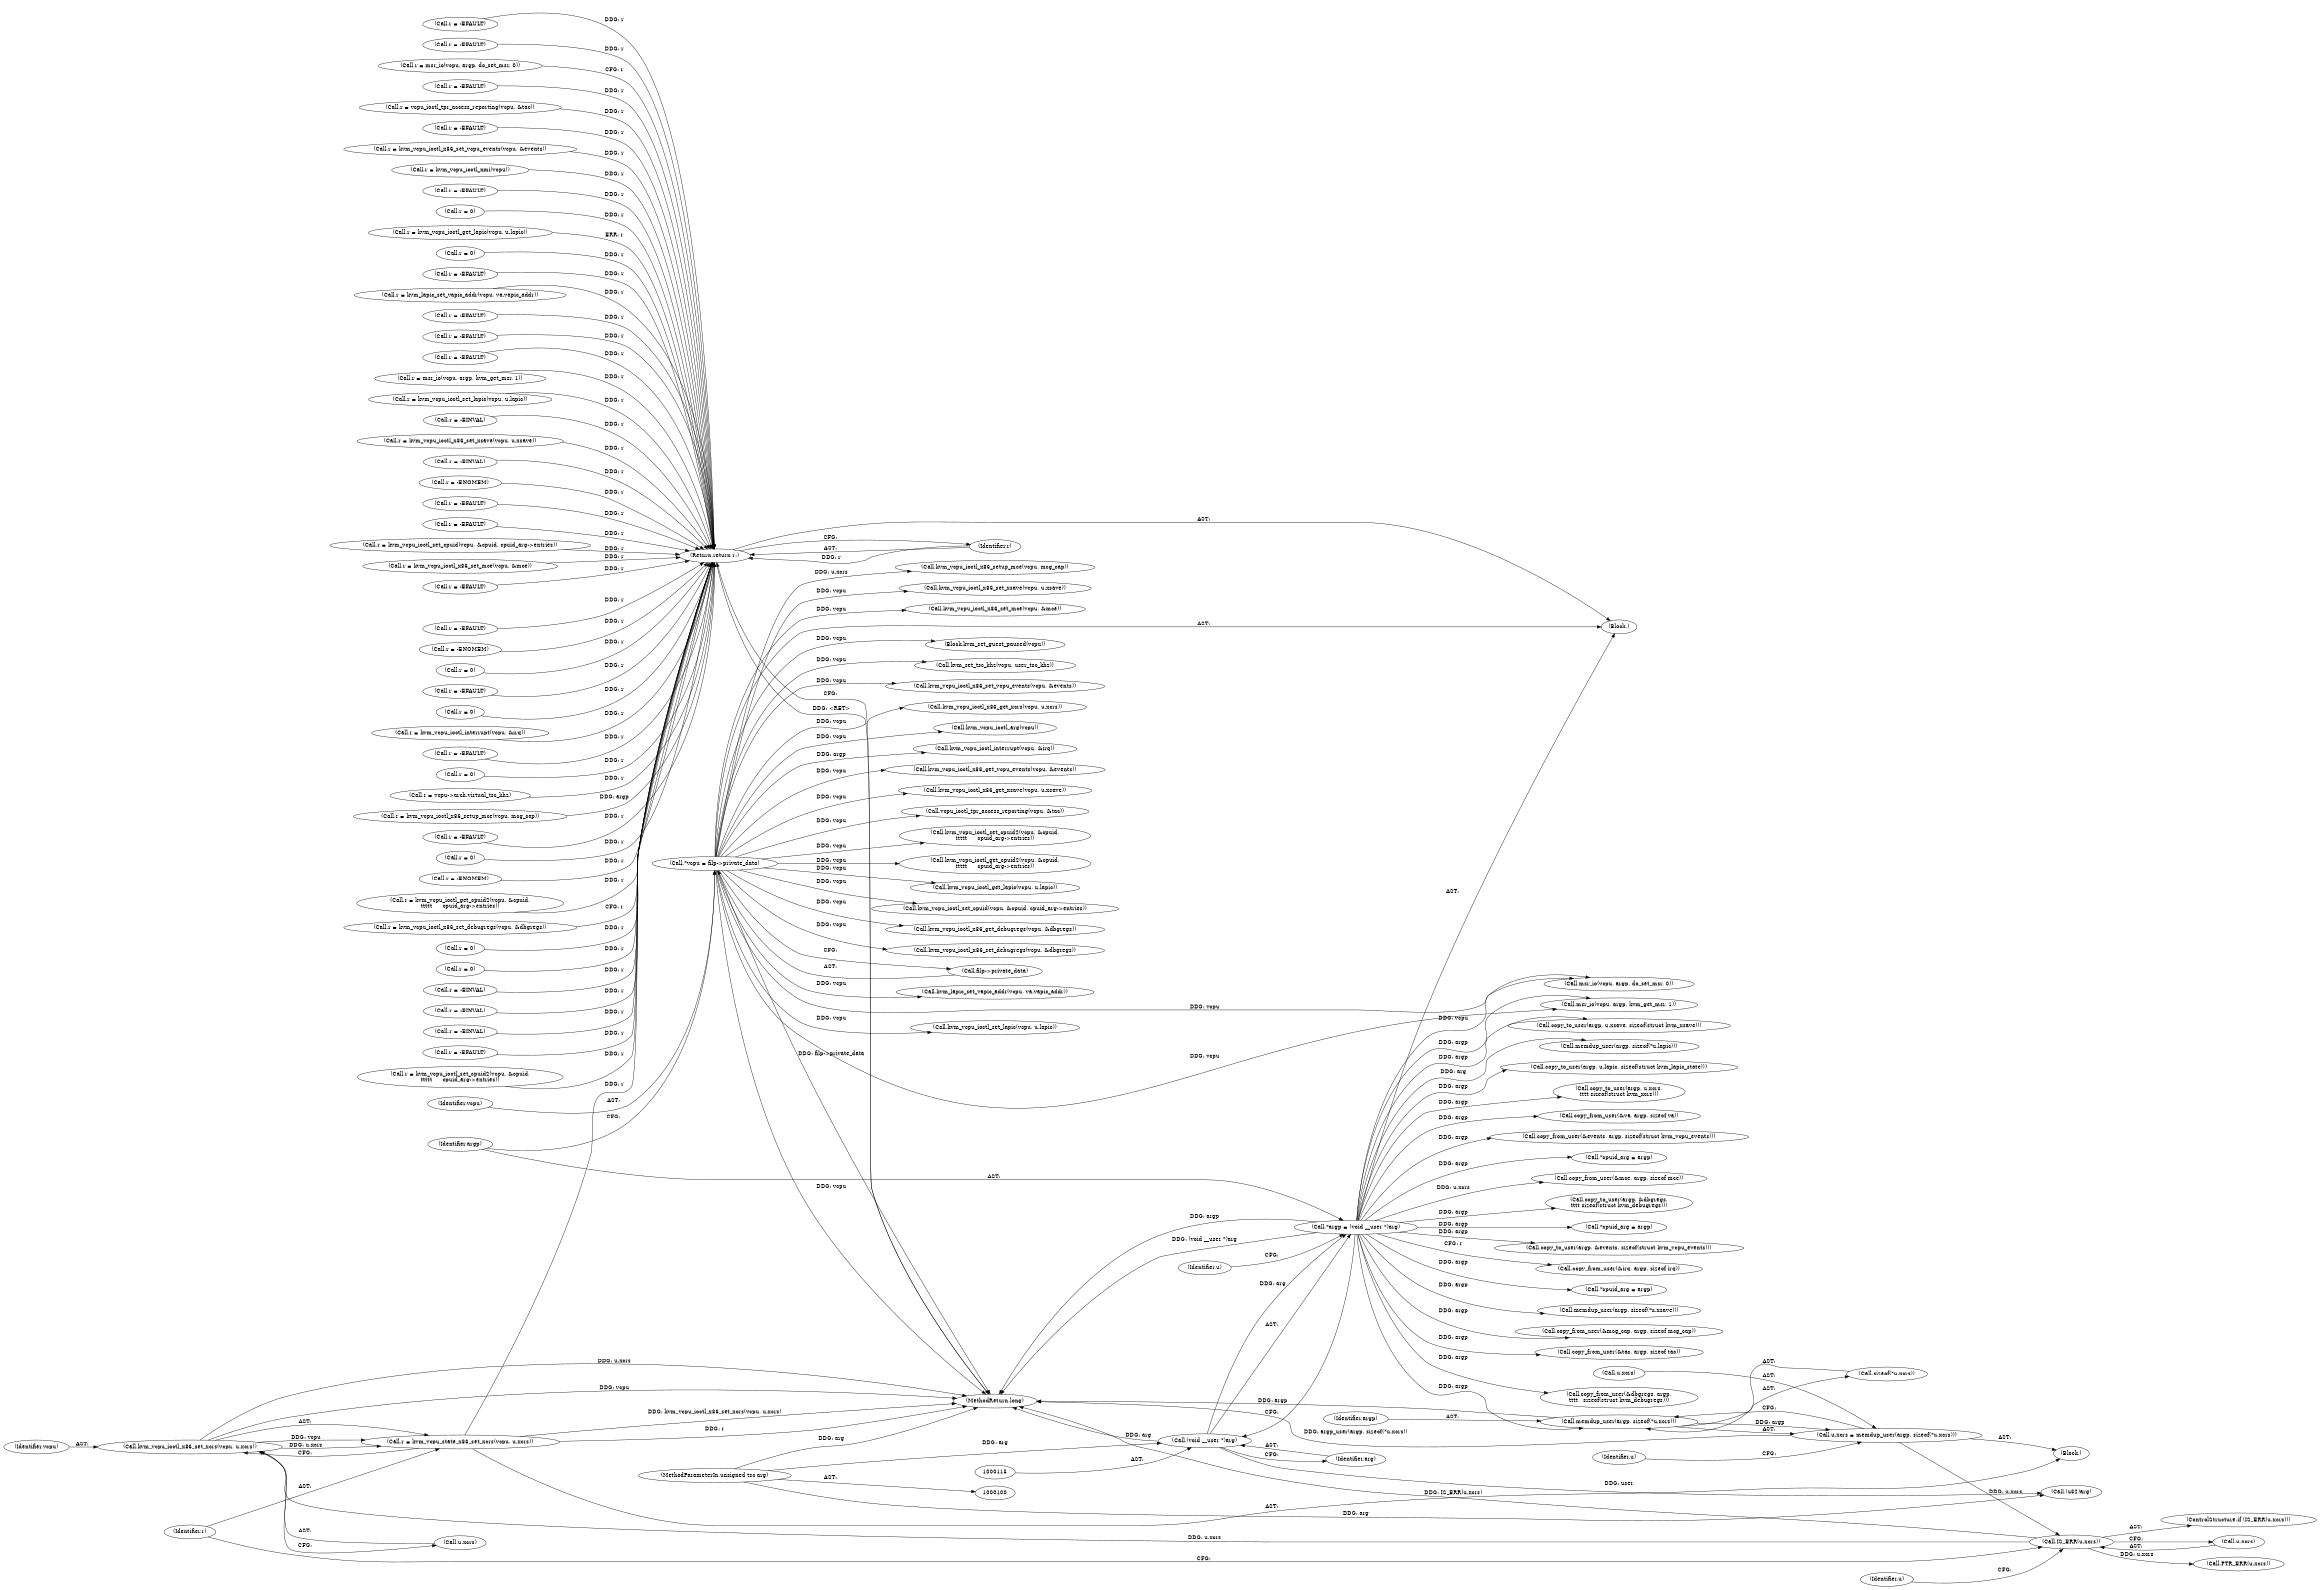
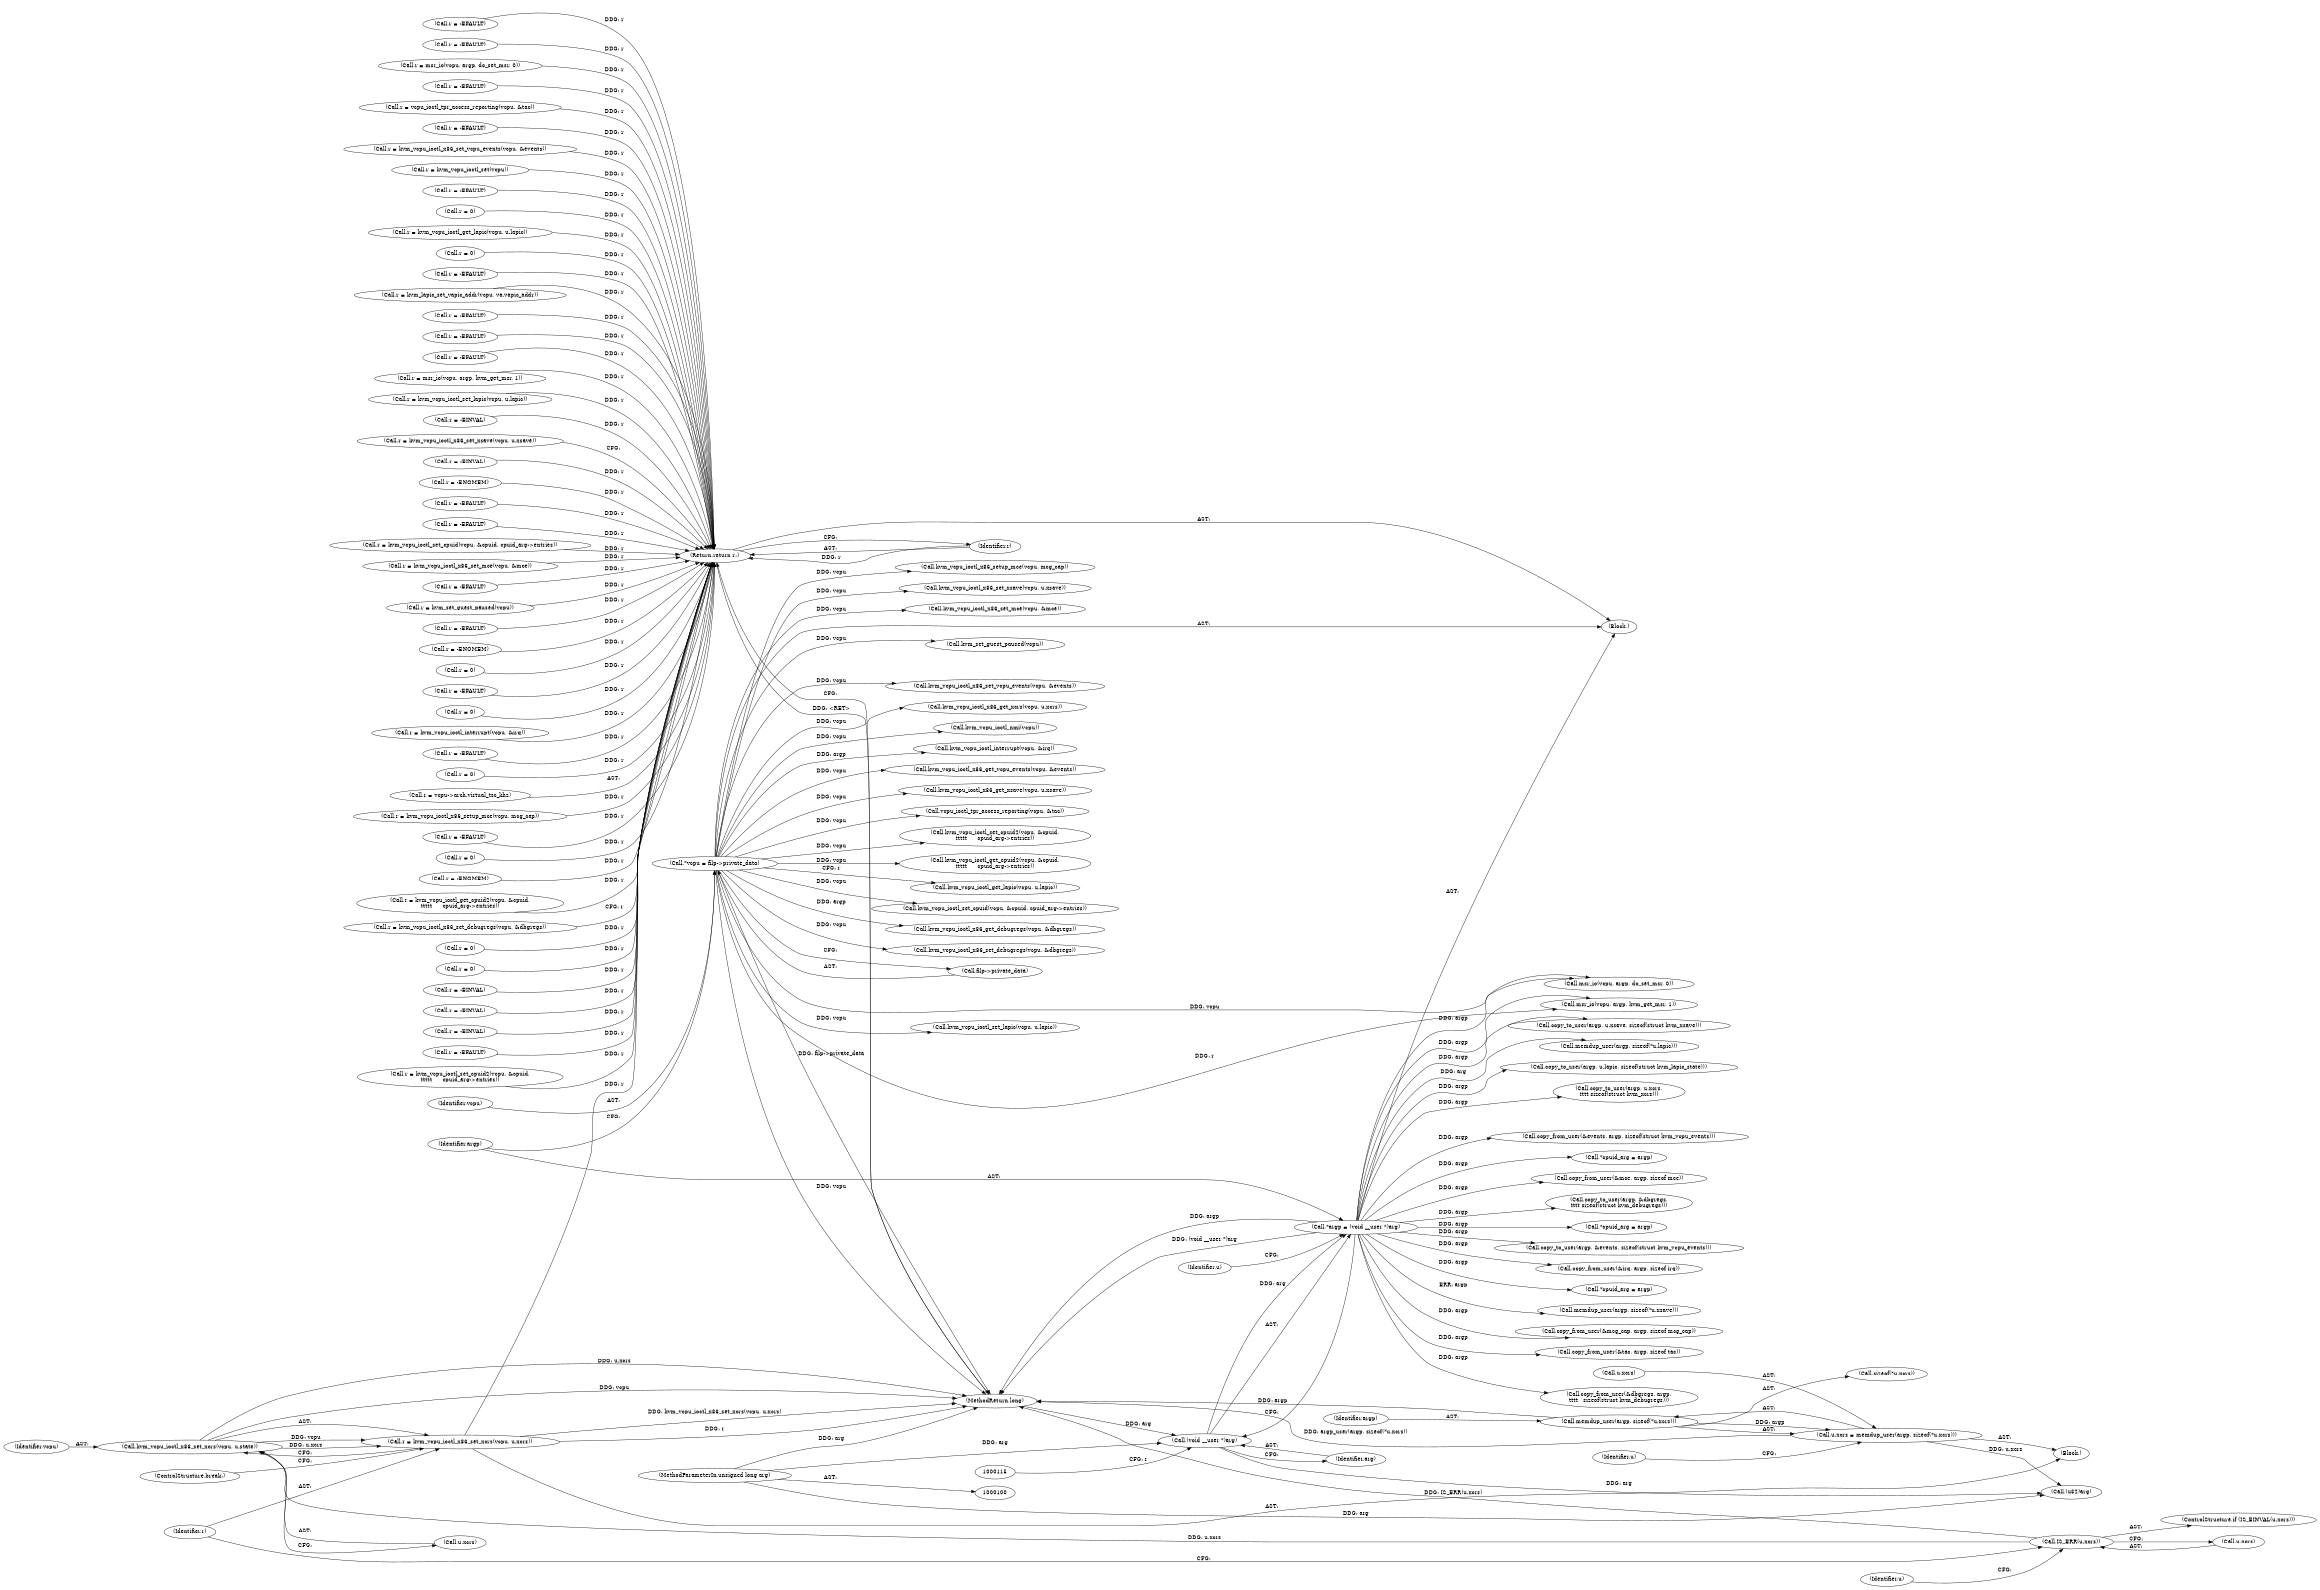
(614, 70) -> (614, 70)
(460, 170) -> (460, 170)
(614, 235) -> (614, 235)
(614, 448) -> (614, 448)
(831, 572) -> (831, 572)
none -> (460, 608)
(995, 645) -> (995, 645)
(995, 666) -> none
(995, 728) -> (995, 728)
(614, 778) -> (614, 778)
(614, 797) -> (614, 797)
(831, 868) -> (831, 868)
(831, 902) -> (831, 902)
(995, 992) -> none
(1453, 1018) -> (1453, 1018)
(1205, 1056) -> (1205, 1056)
(1619, 1116) -> none
(1453, 1188) -> (1453, 1188)
(1453, 1244) -> (1453, 1244)
(1453, 1285) -> (1453, 1285)
(1423, 1388) -> none
(1753, 1393) -> none
(1770, 1408) -> (1770, 1408)
(1086, 1430) -> (1097, 1420)
(460, 1442) -> (460, 1442)
(190, 1447) -> (190, 1447)
(1138, 1460) -> (1138, 1460)
none -> (190, 1476)
(715, 1476) -> (715, 1476)
(1619, 1483) -> (1619, 1483)
(1978, 1488) -> (1996, 1453)
(2239, 1520) -> (2239, 1520)
(2239, 1564) -> none
